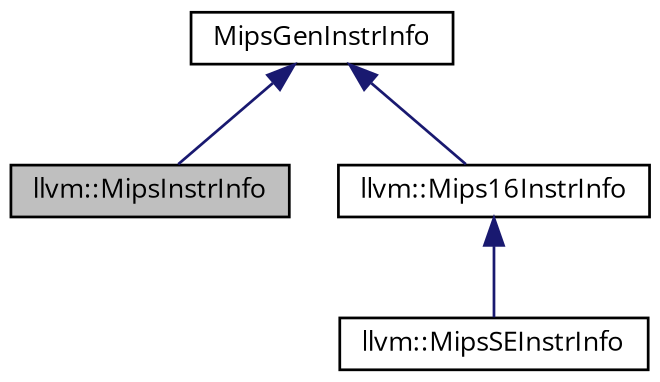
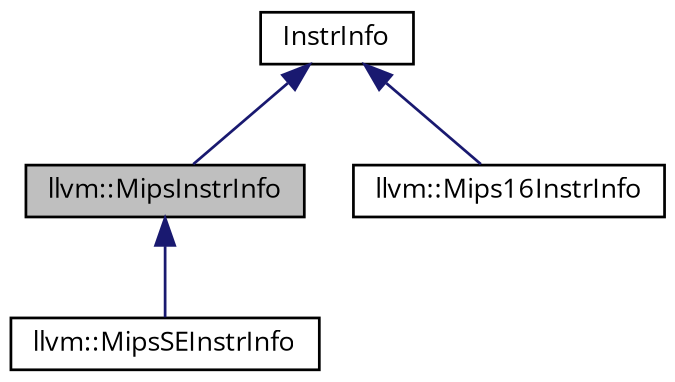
(322, 38) -> (337, 38)
(494, 282) -> (165, 282)
